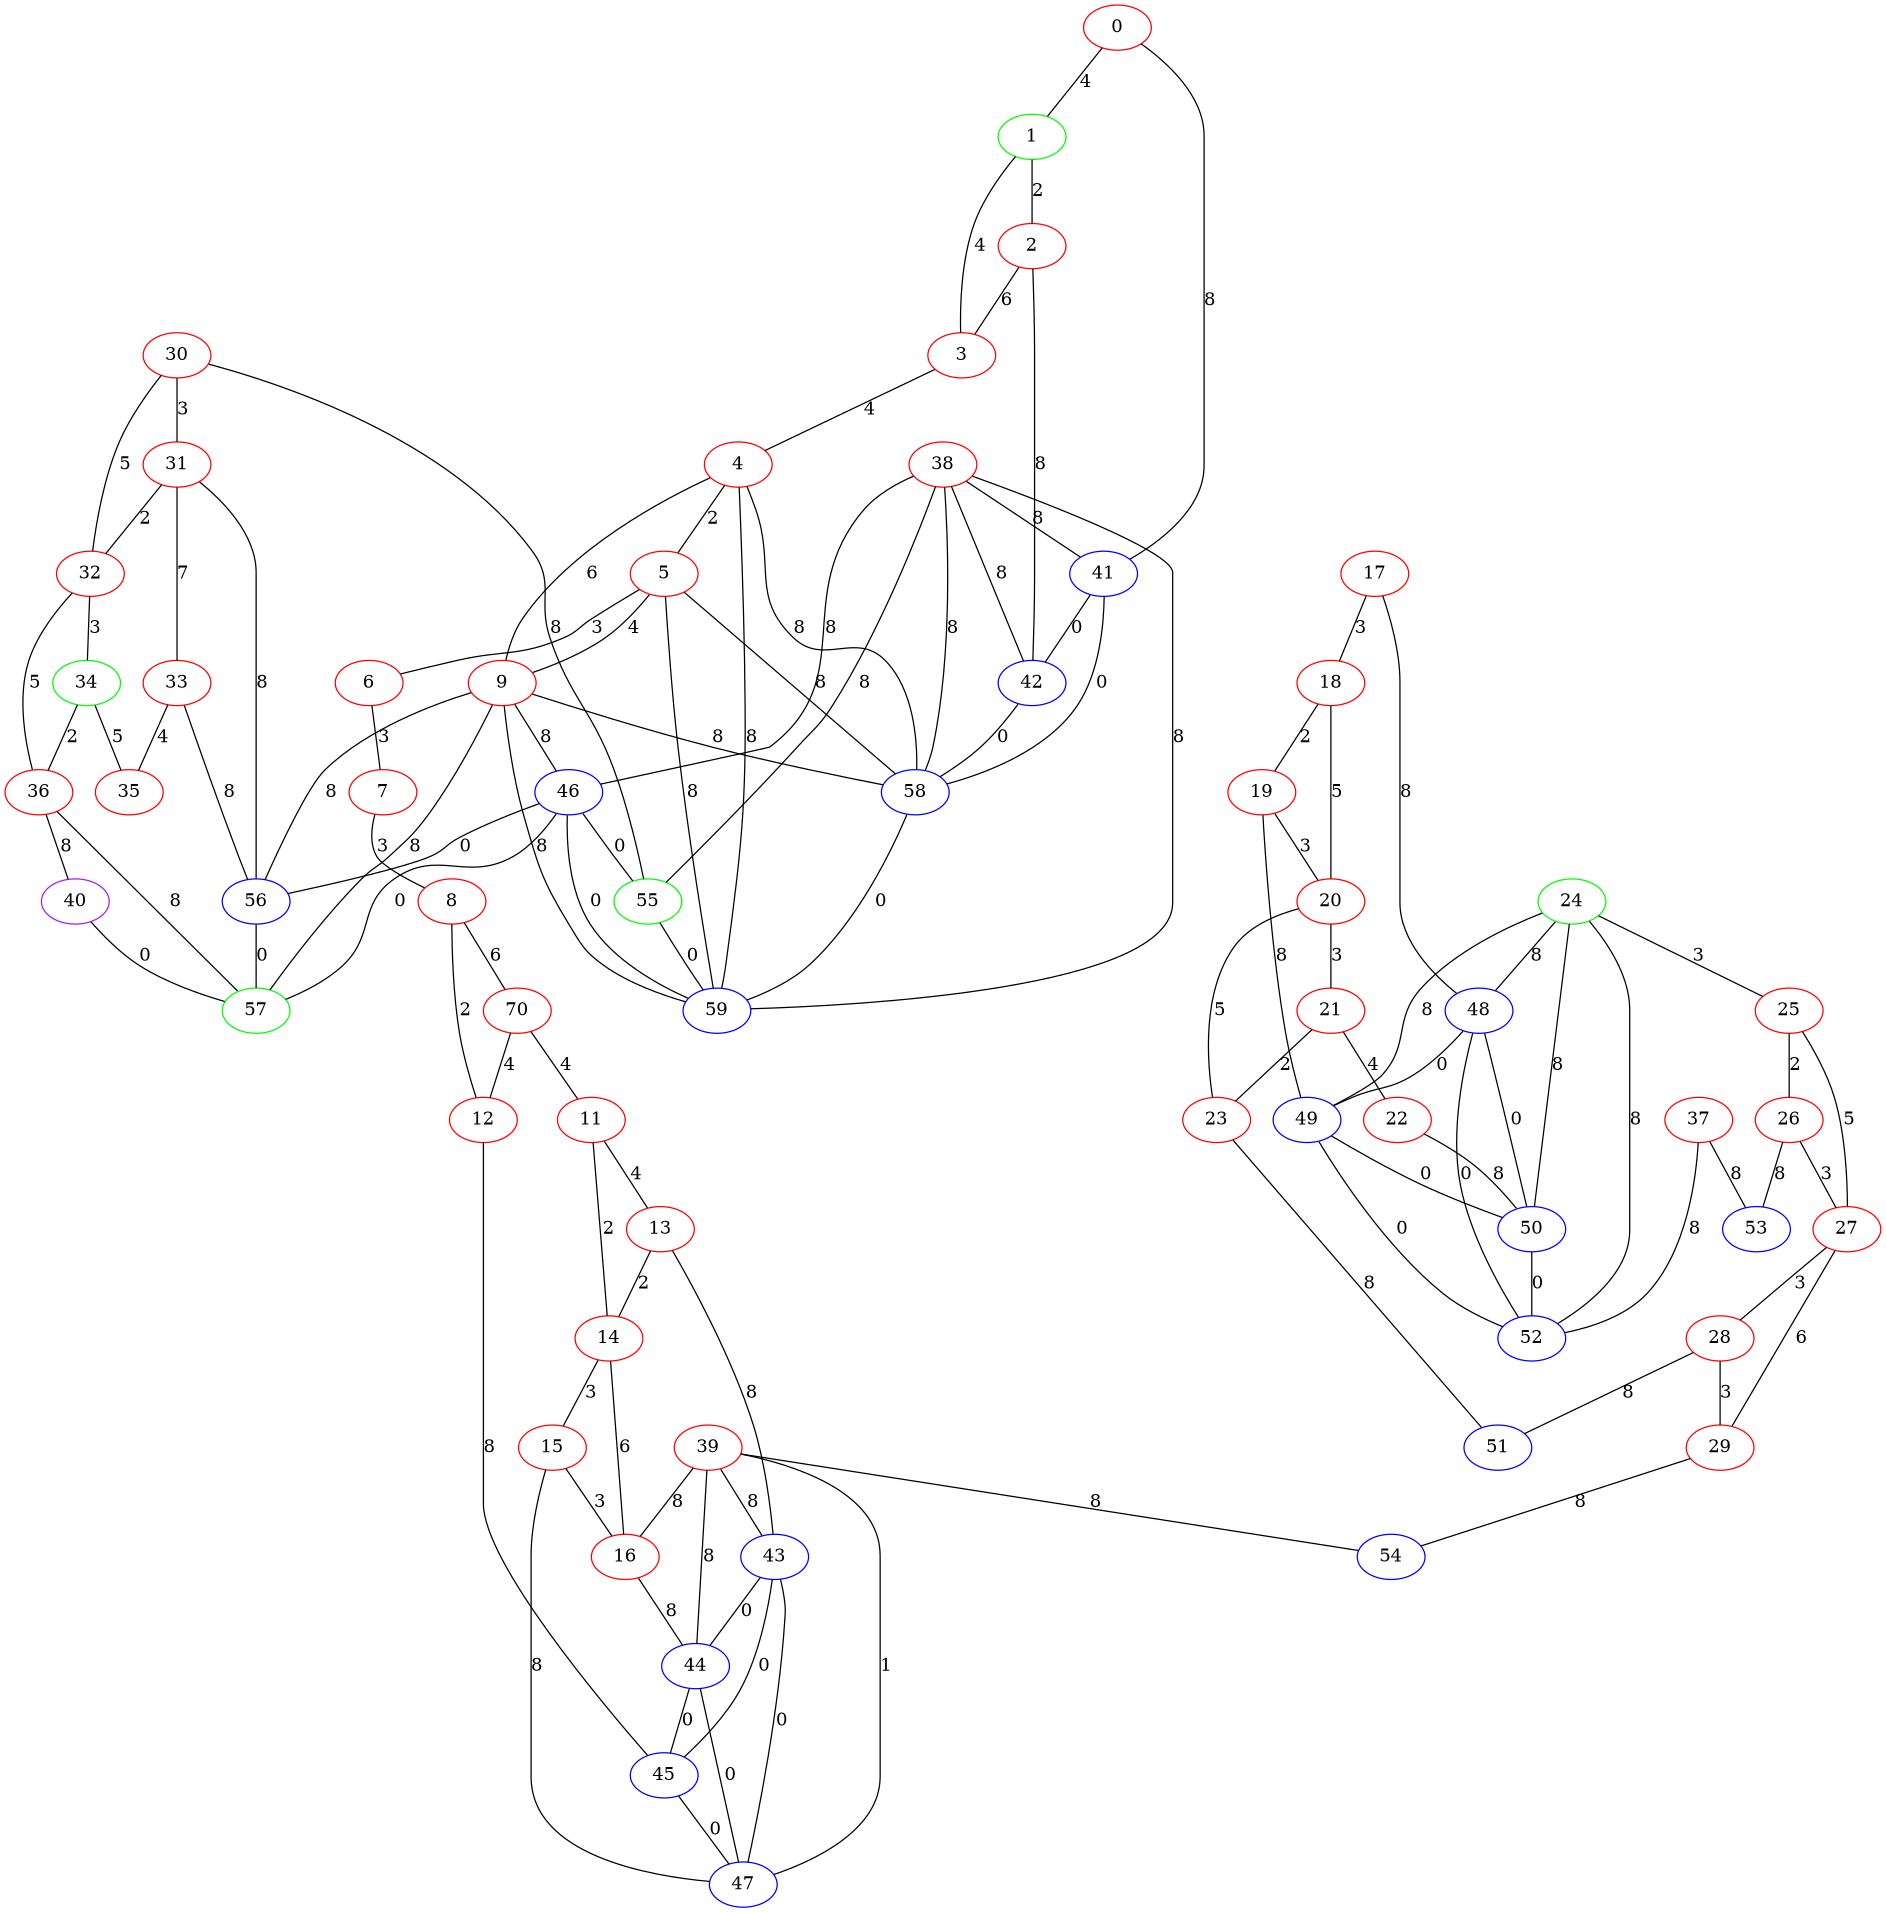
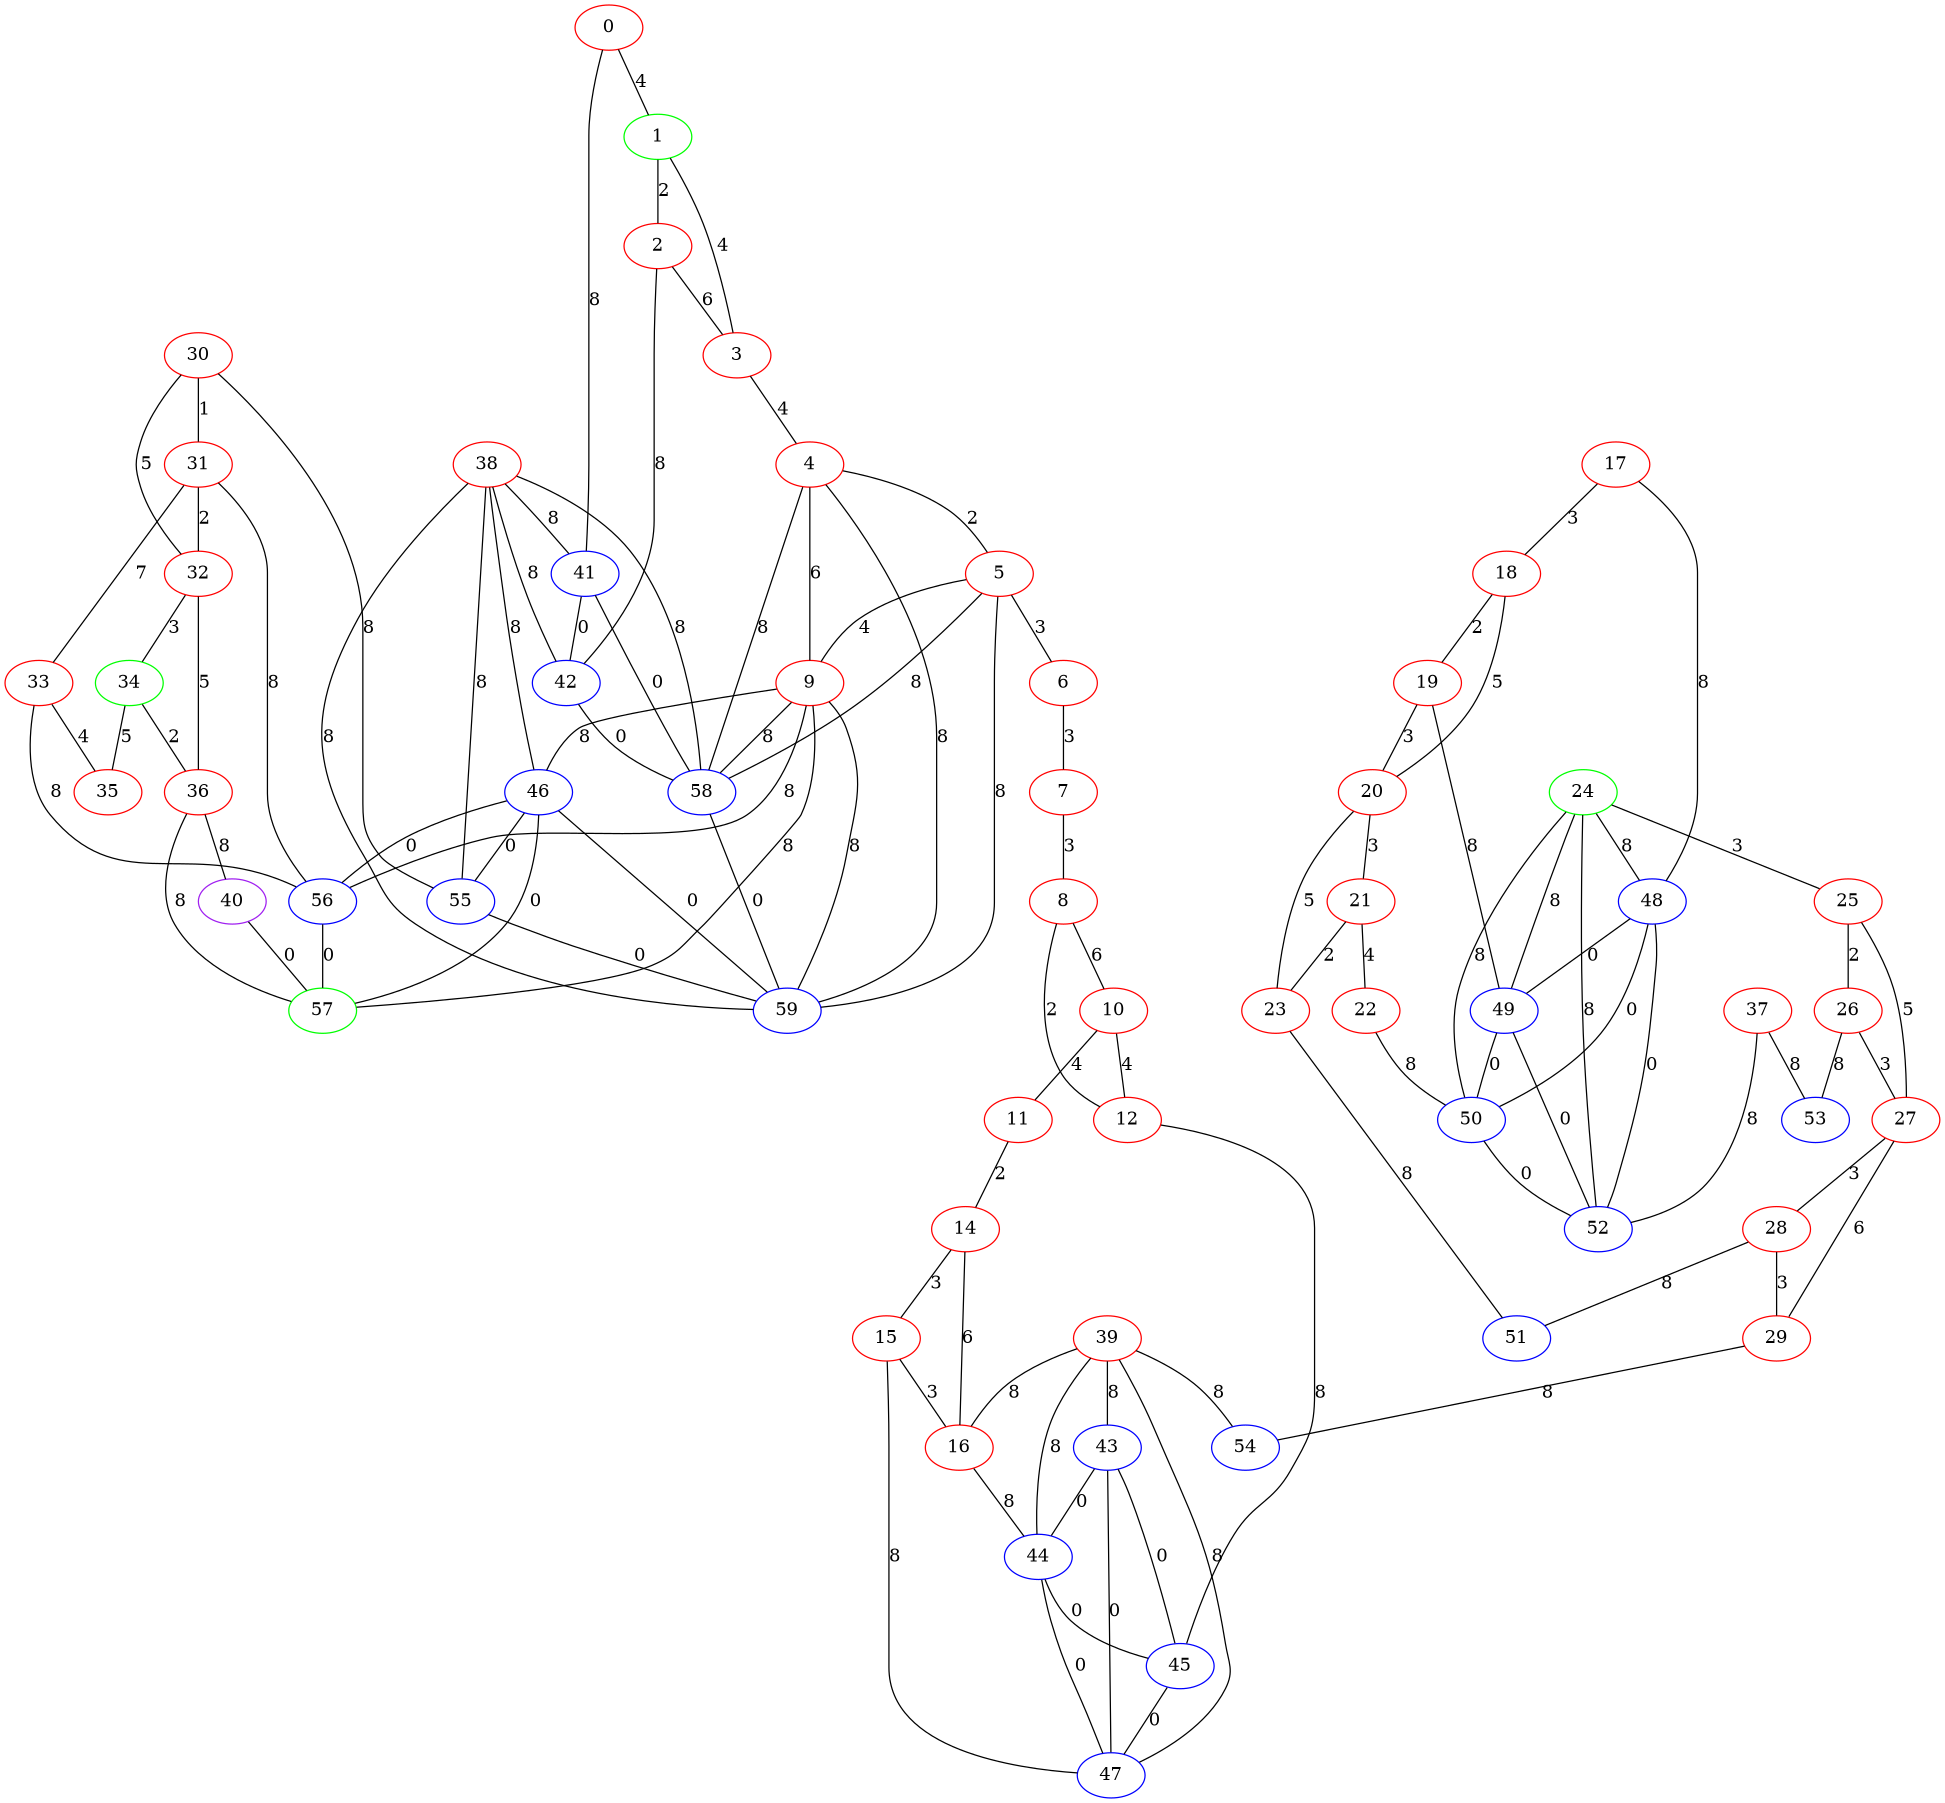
(183, 410) -> (205, 410)
(648, 901) -> (461, 901)
(517, 1011) -> (1114, 1011)
(660, 1229) -> none
(886, 1666) -> (1218, 1557)
